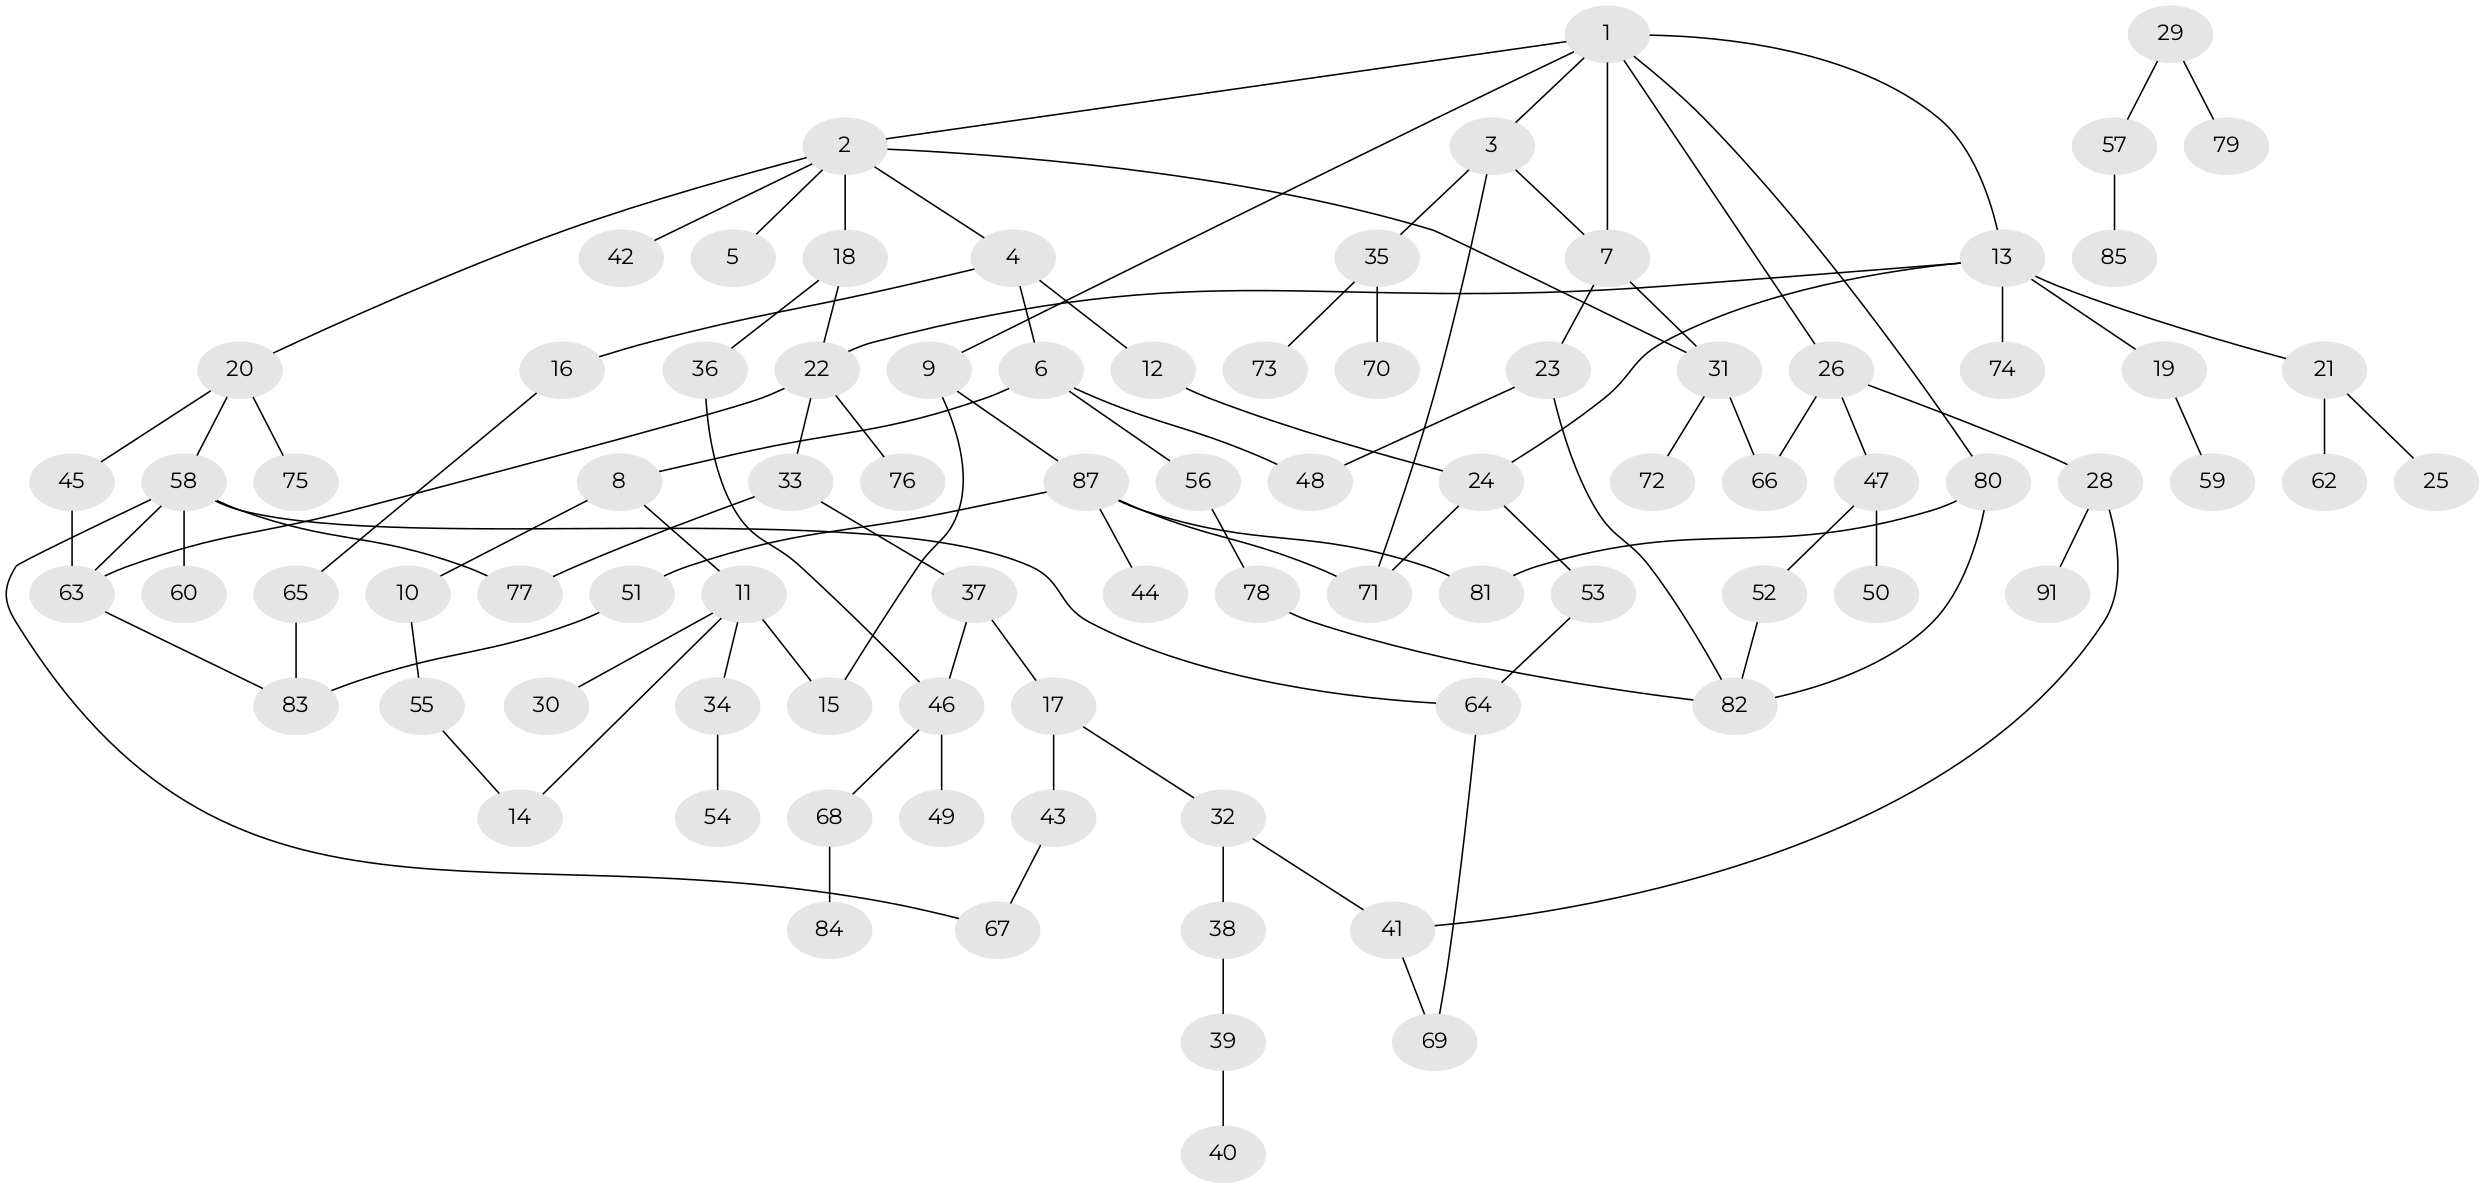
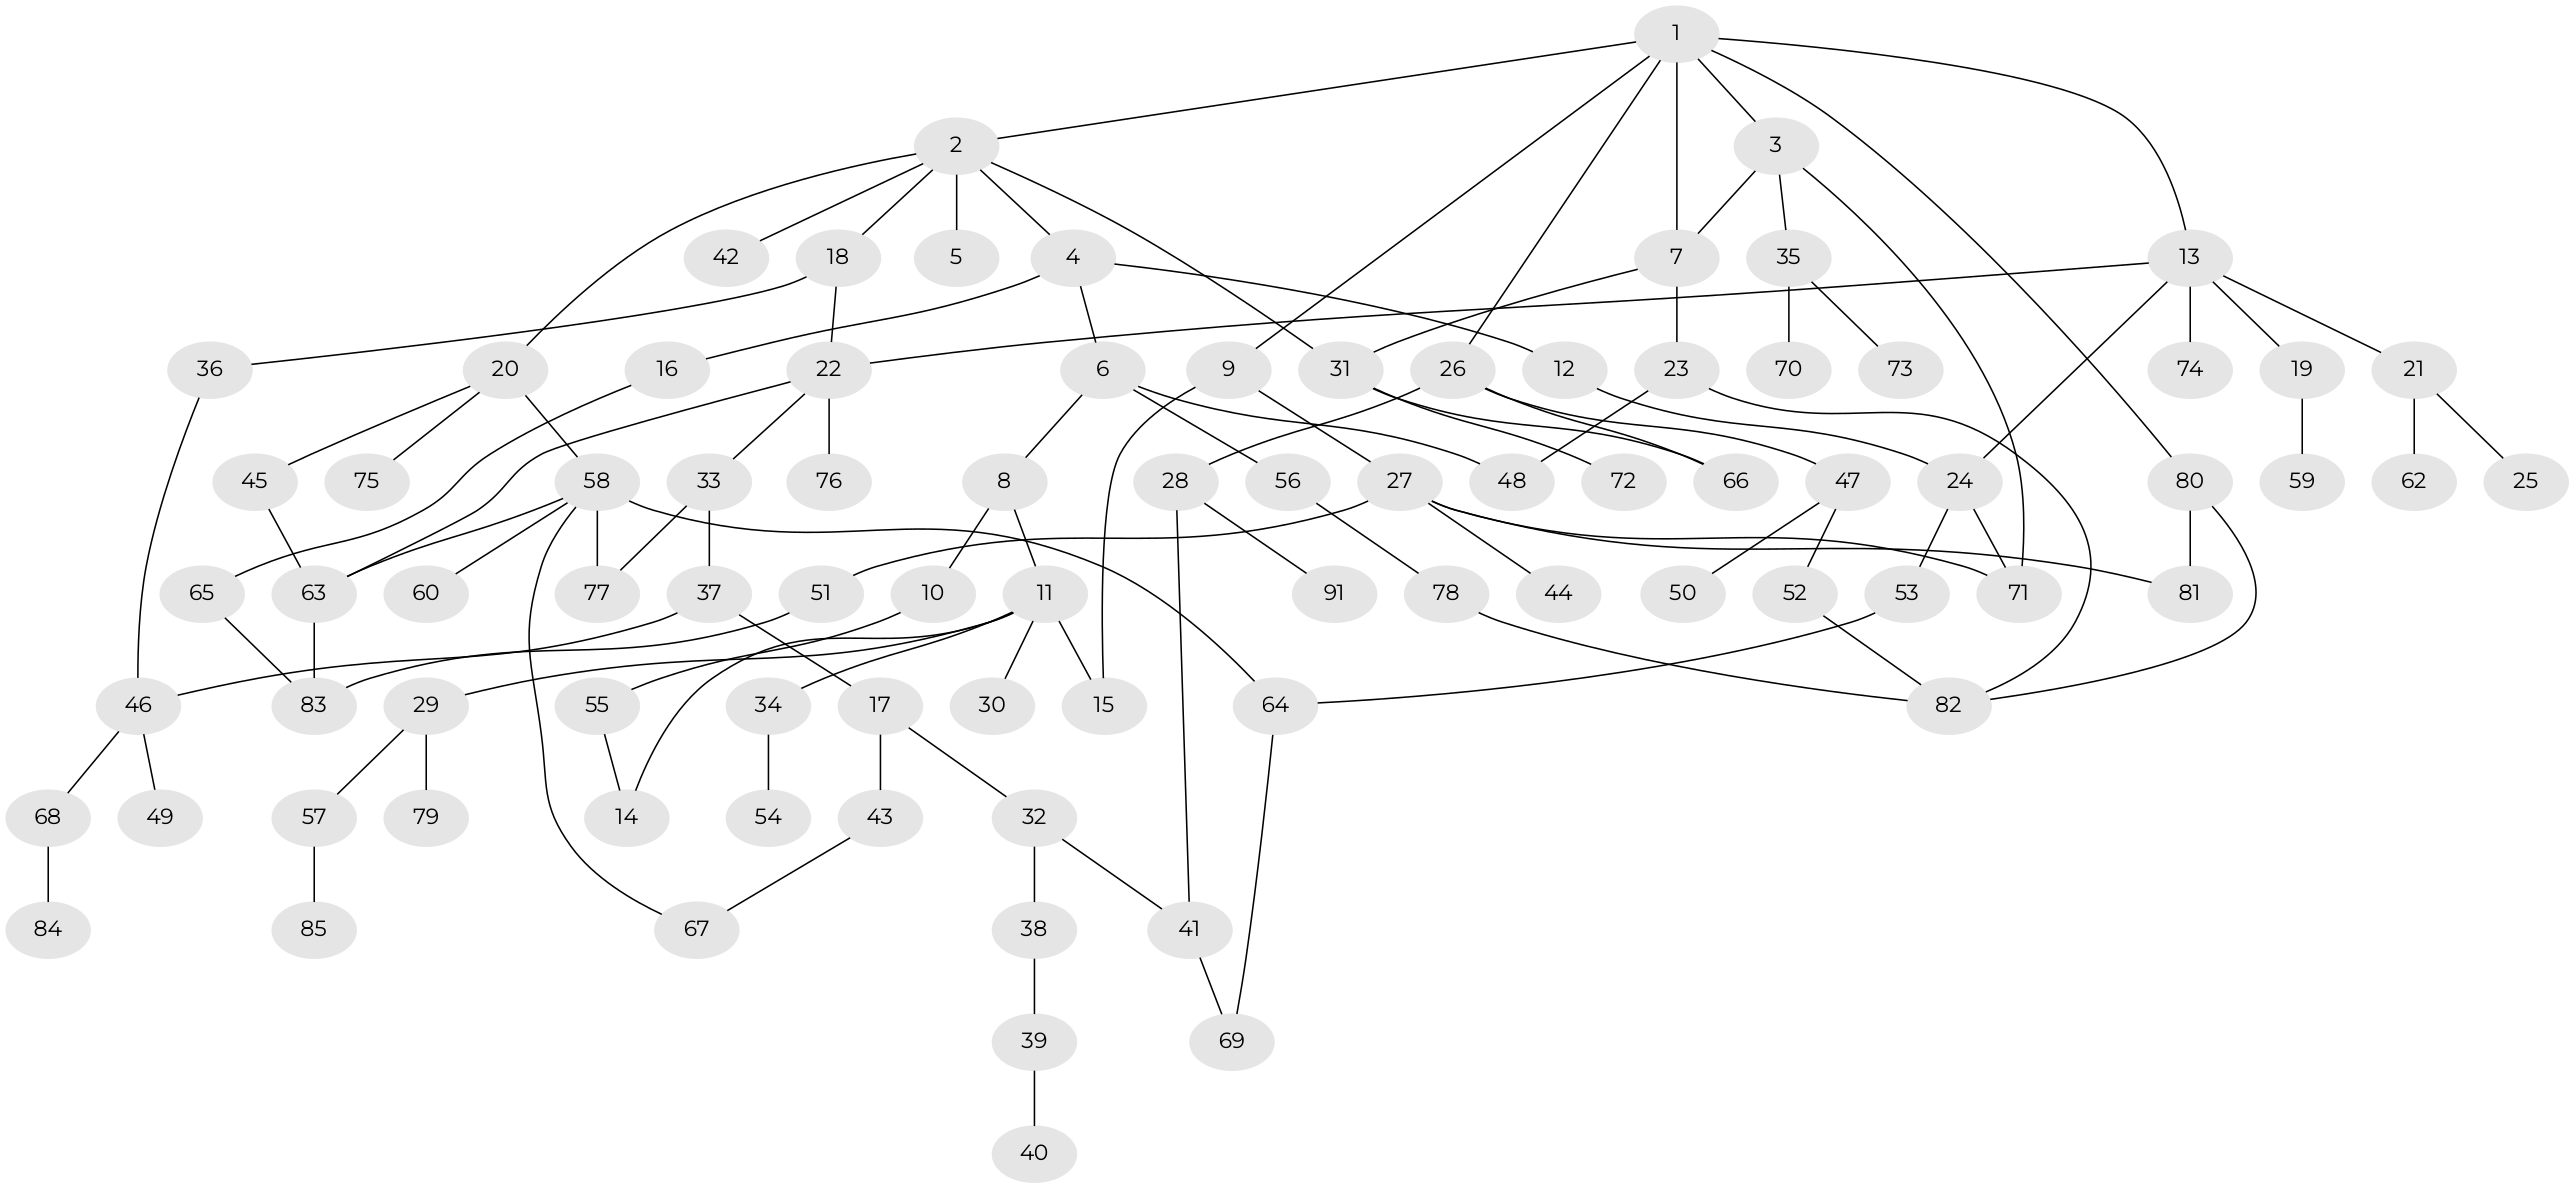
(1086, 482) -> (1400, 482)
none -> (671, 662)
